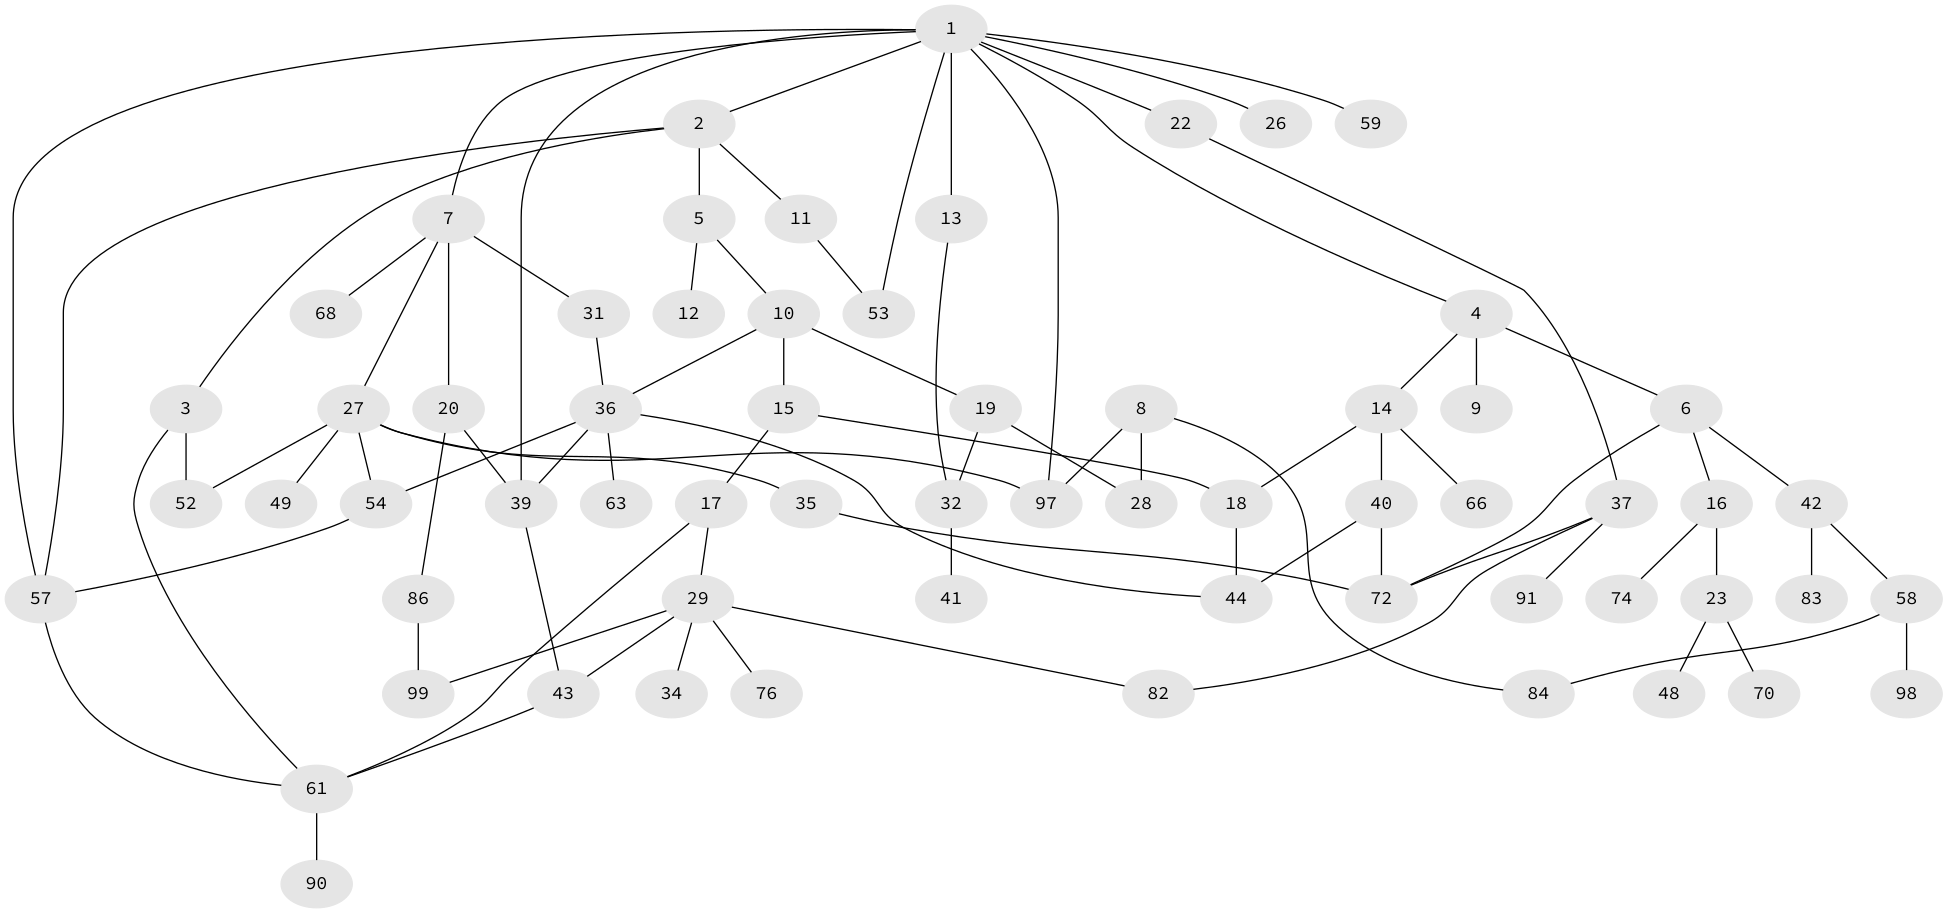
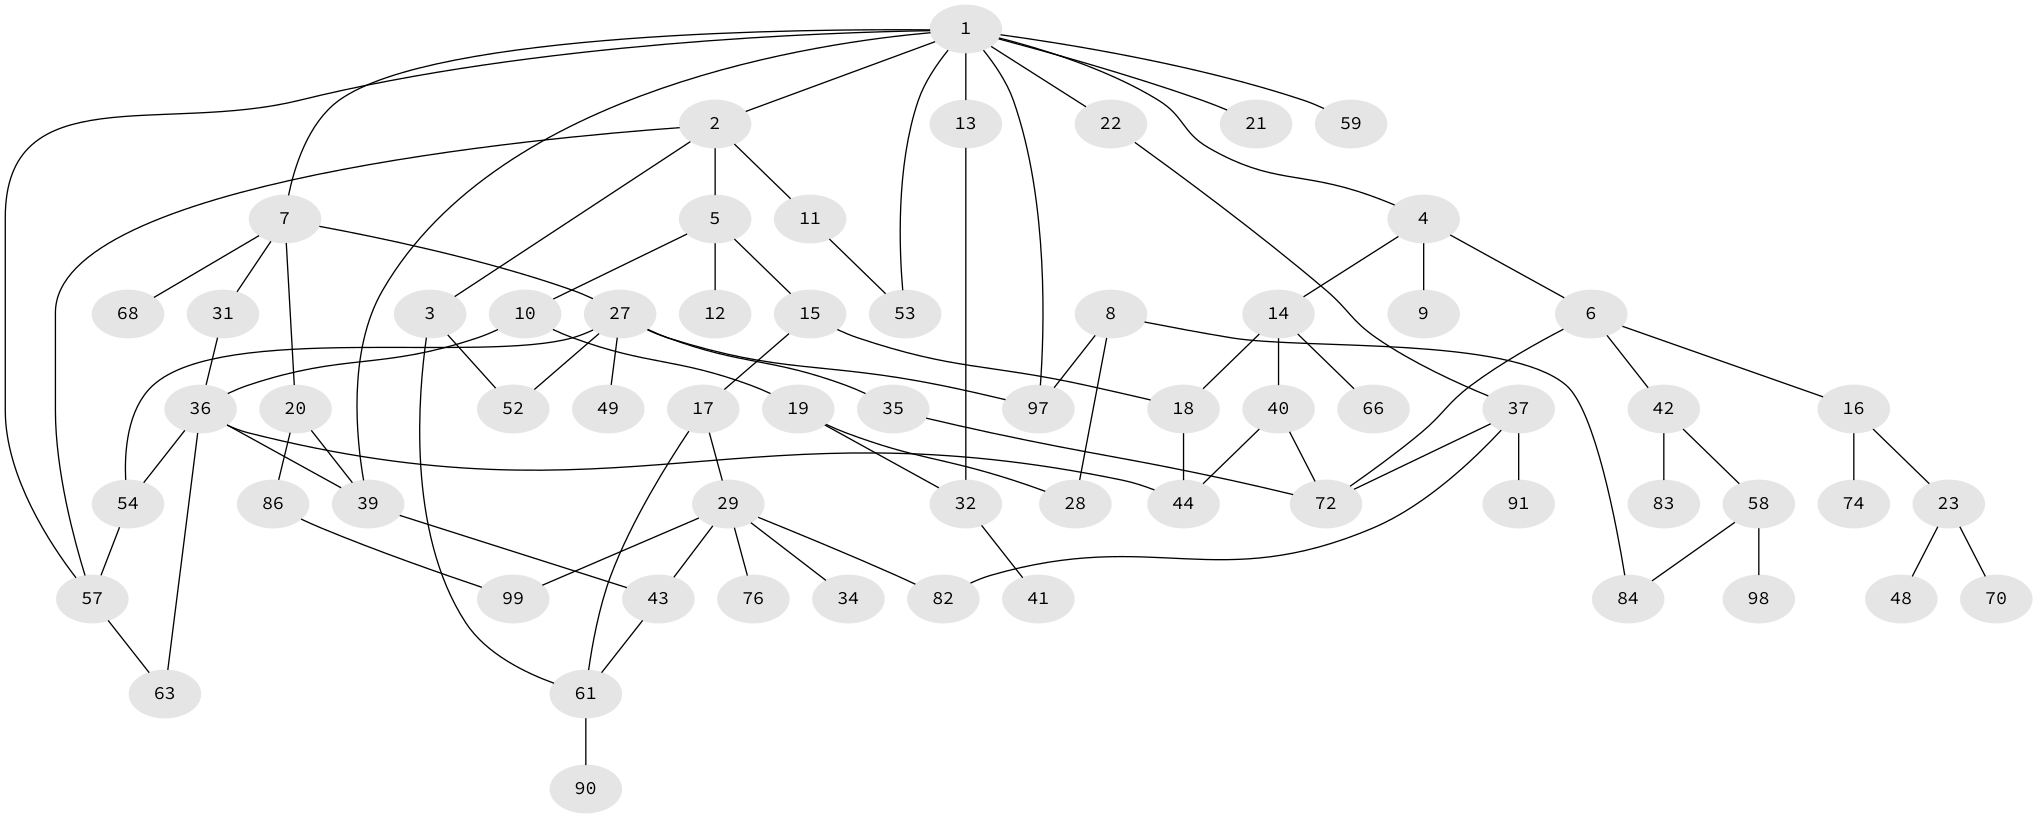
(1276, 124) -> (1256, 124)
(784, 362) -> (762, 266)
(133, 744) -> (129, 647)
